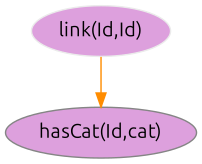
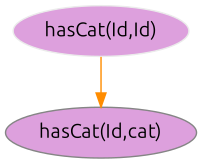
(101, 31) -> (101, 31)
